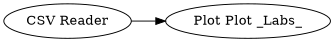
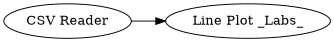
(248, 21) -> (248, 21)
